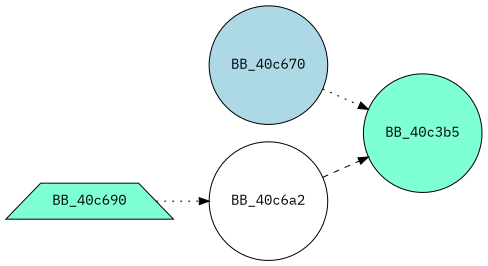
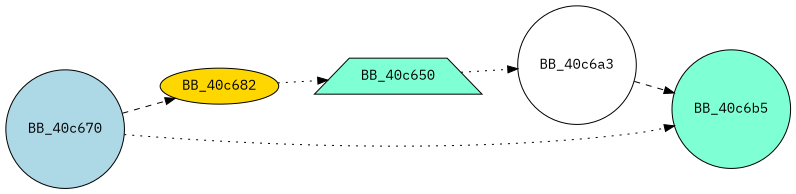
none -> (219, 86)
(423, 133) -> (731, 109)
(90, 201) -> (398, 76)
(268, 201) -> (577, 65)
